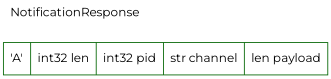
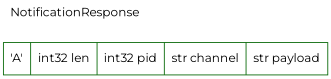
(286, 58) -> (287, 58)
